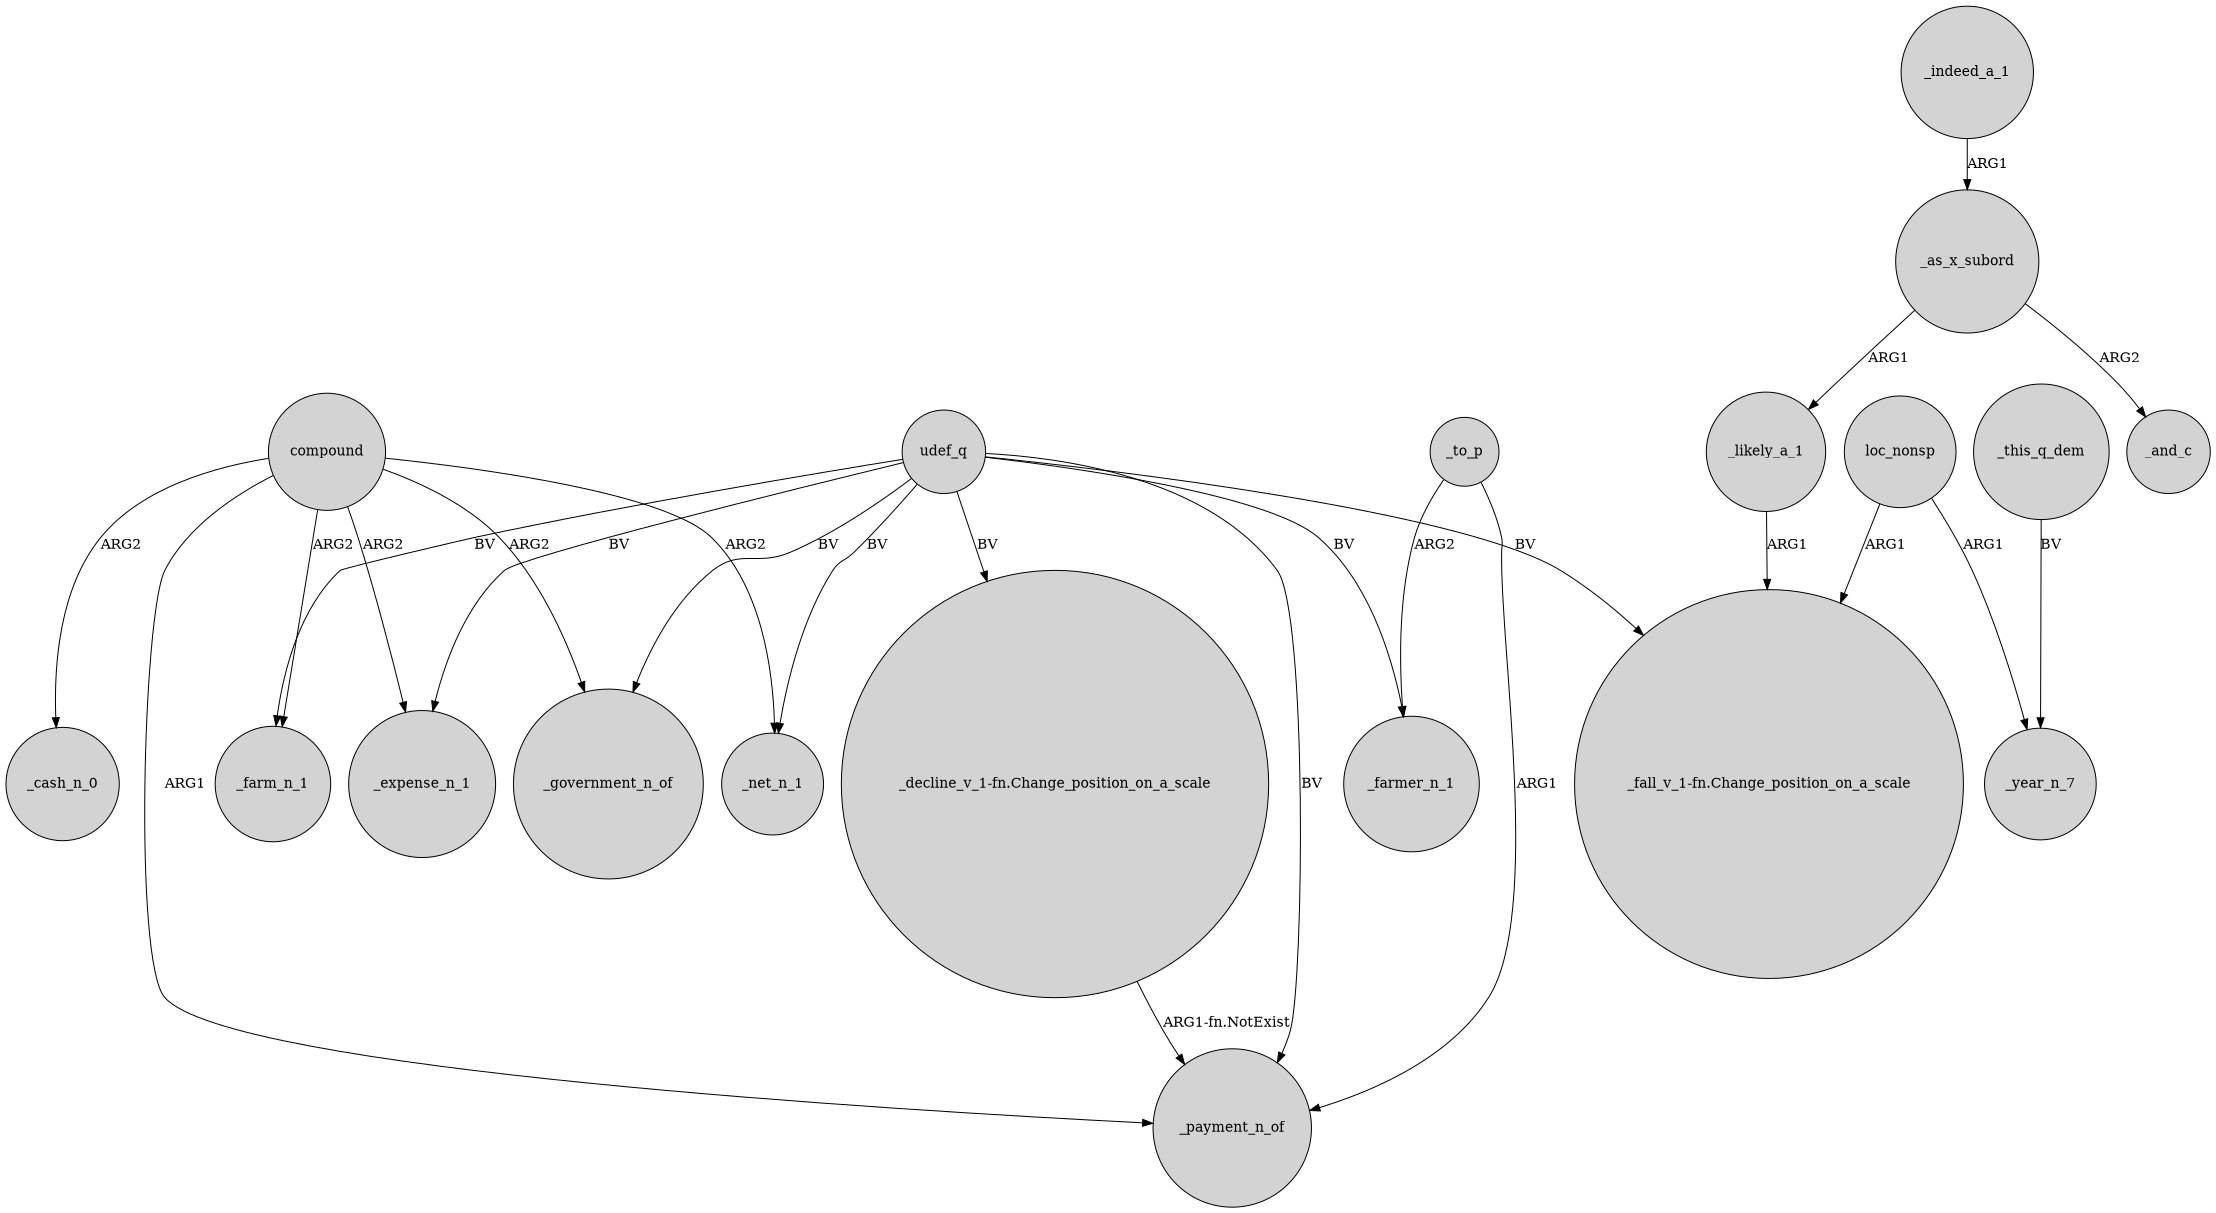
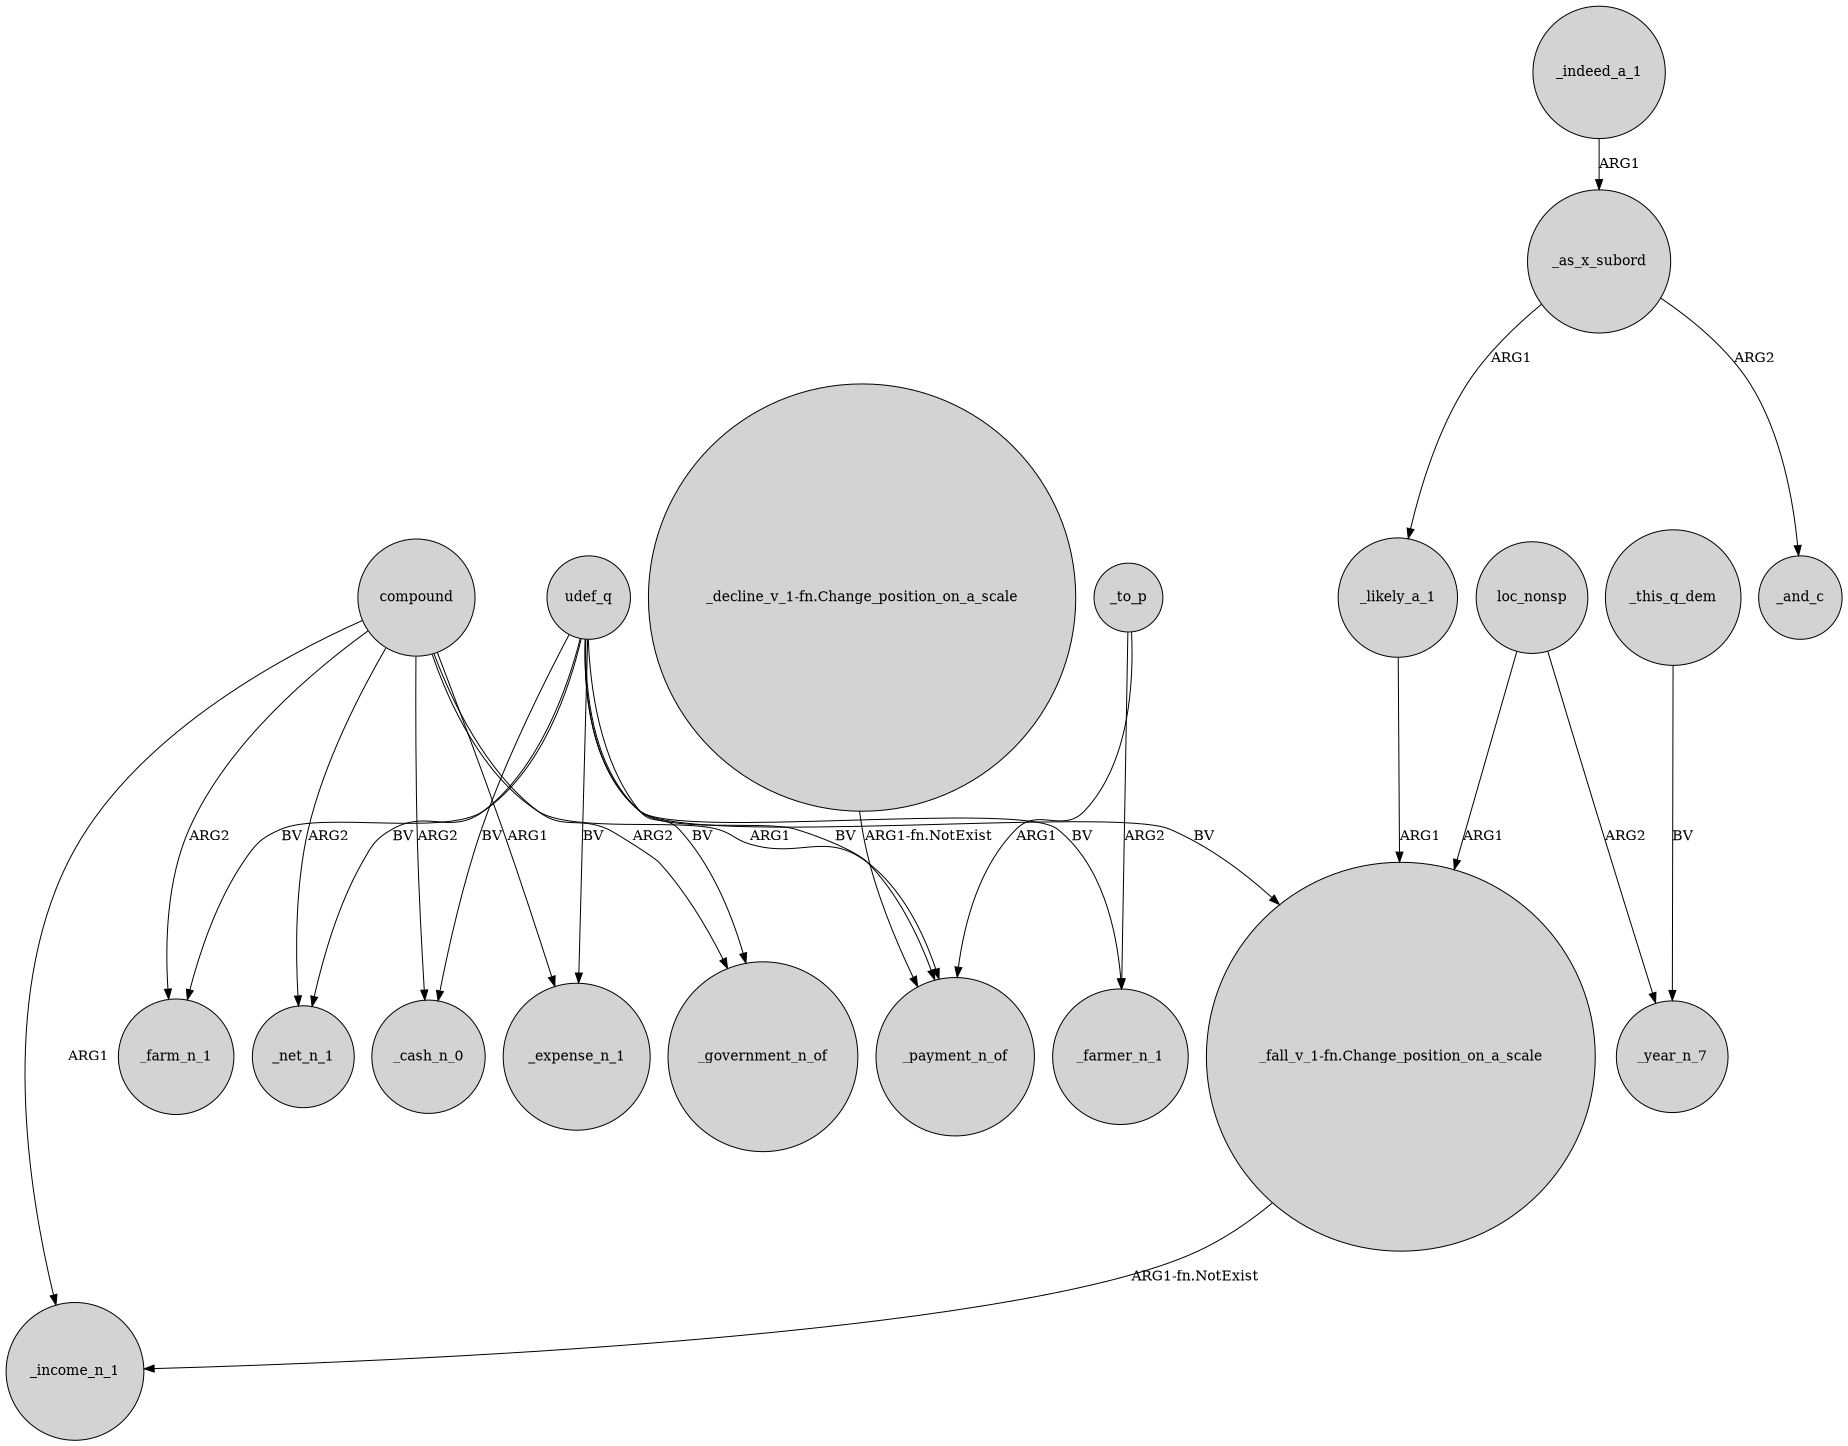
(970, 532) -> (496, 790)
(384, 545) -> (528, 837)
(1984, 545) -> (1626, 837)
none -> (75, 1371)
